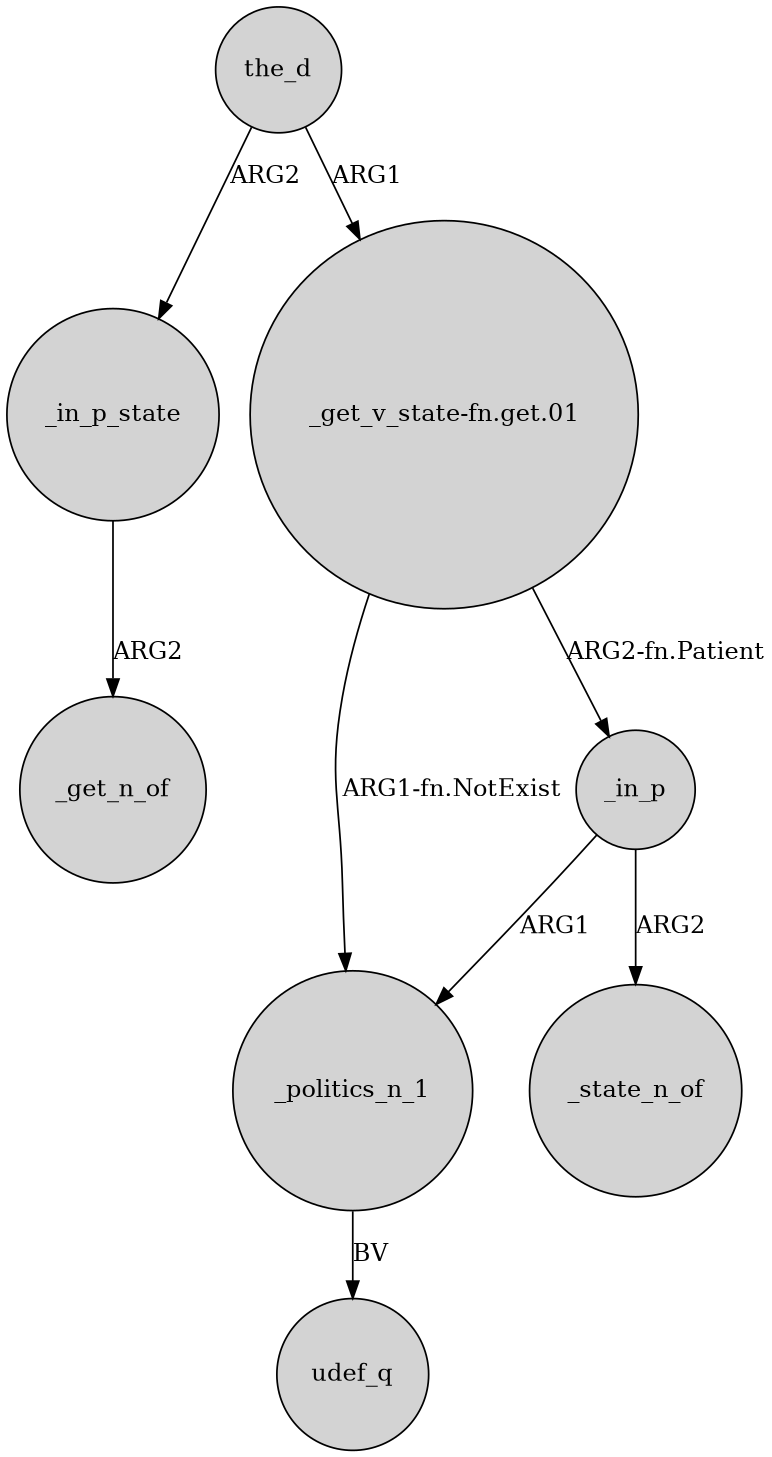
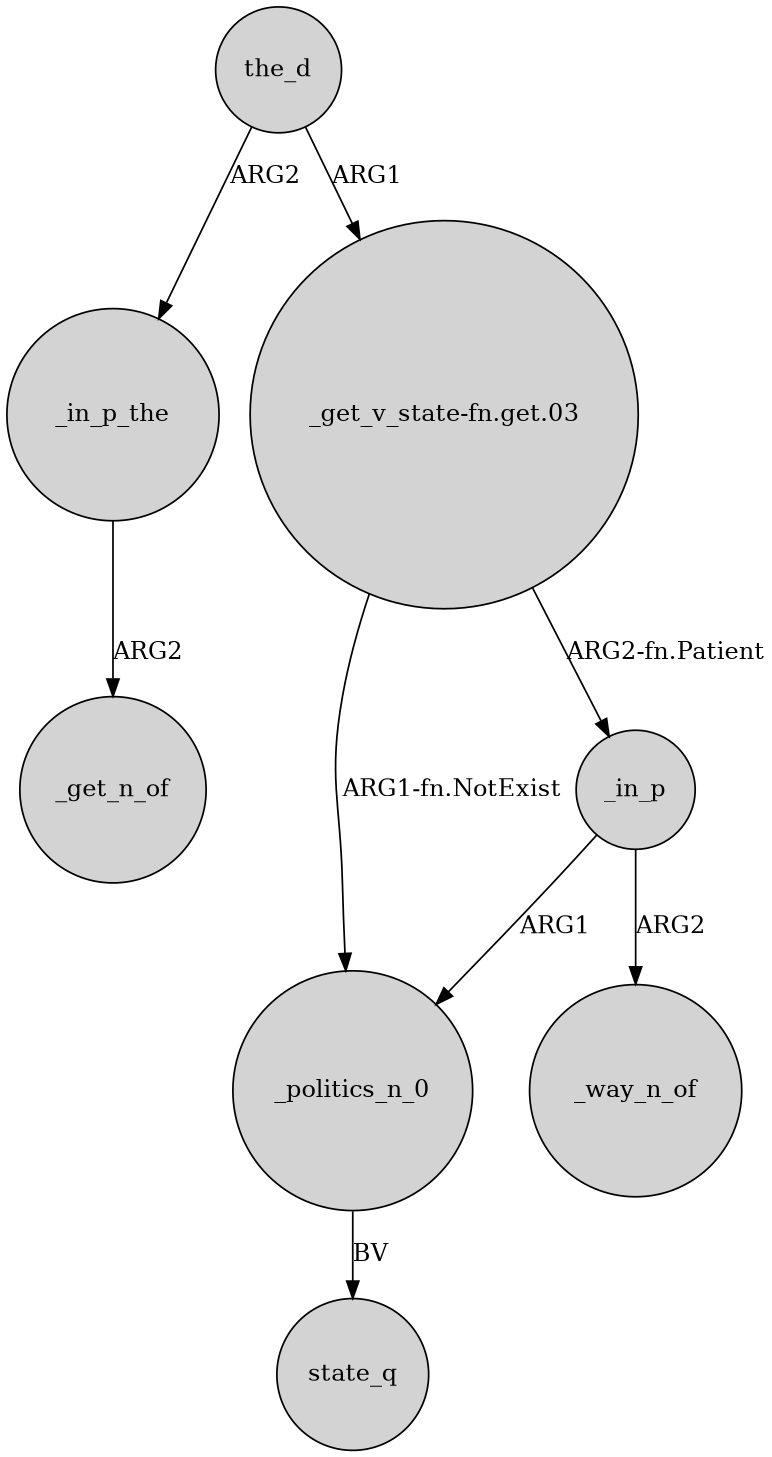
(113, 415) -> (113, 415)
(444, 415) -> (444, 415)
(353, 1091) -> (353, 1091)
(636, 1091) -> (636, 1091)
(353, 1374) -> (353, 1374)
